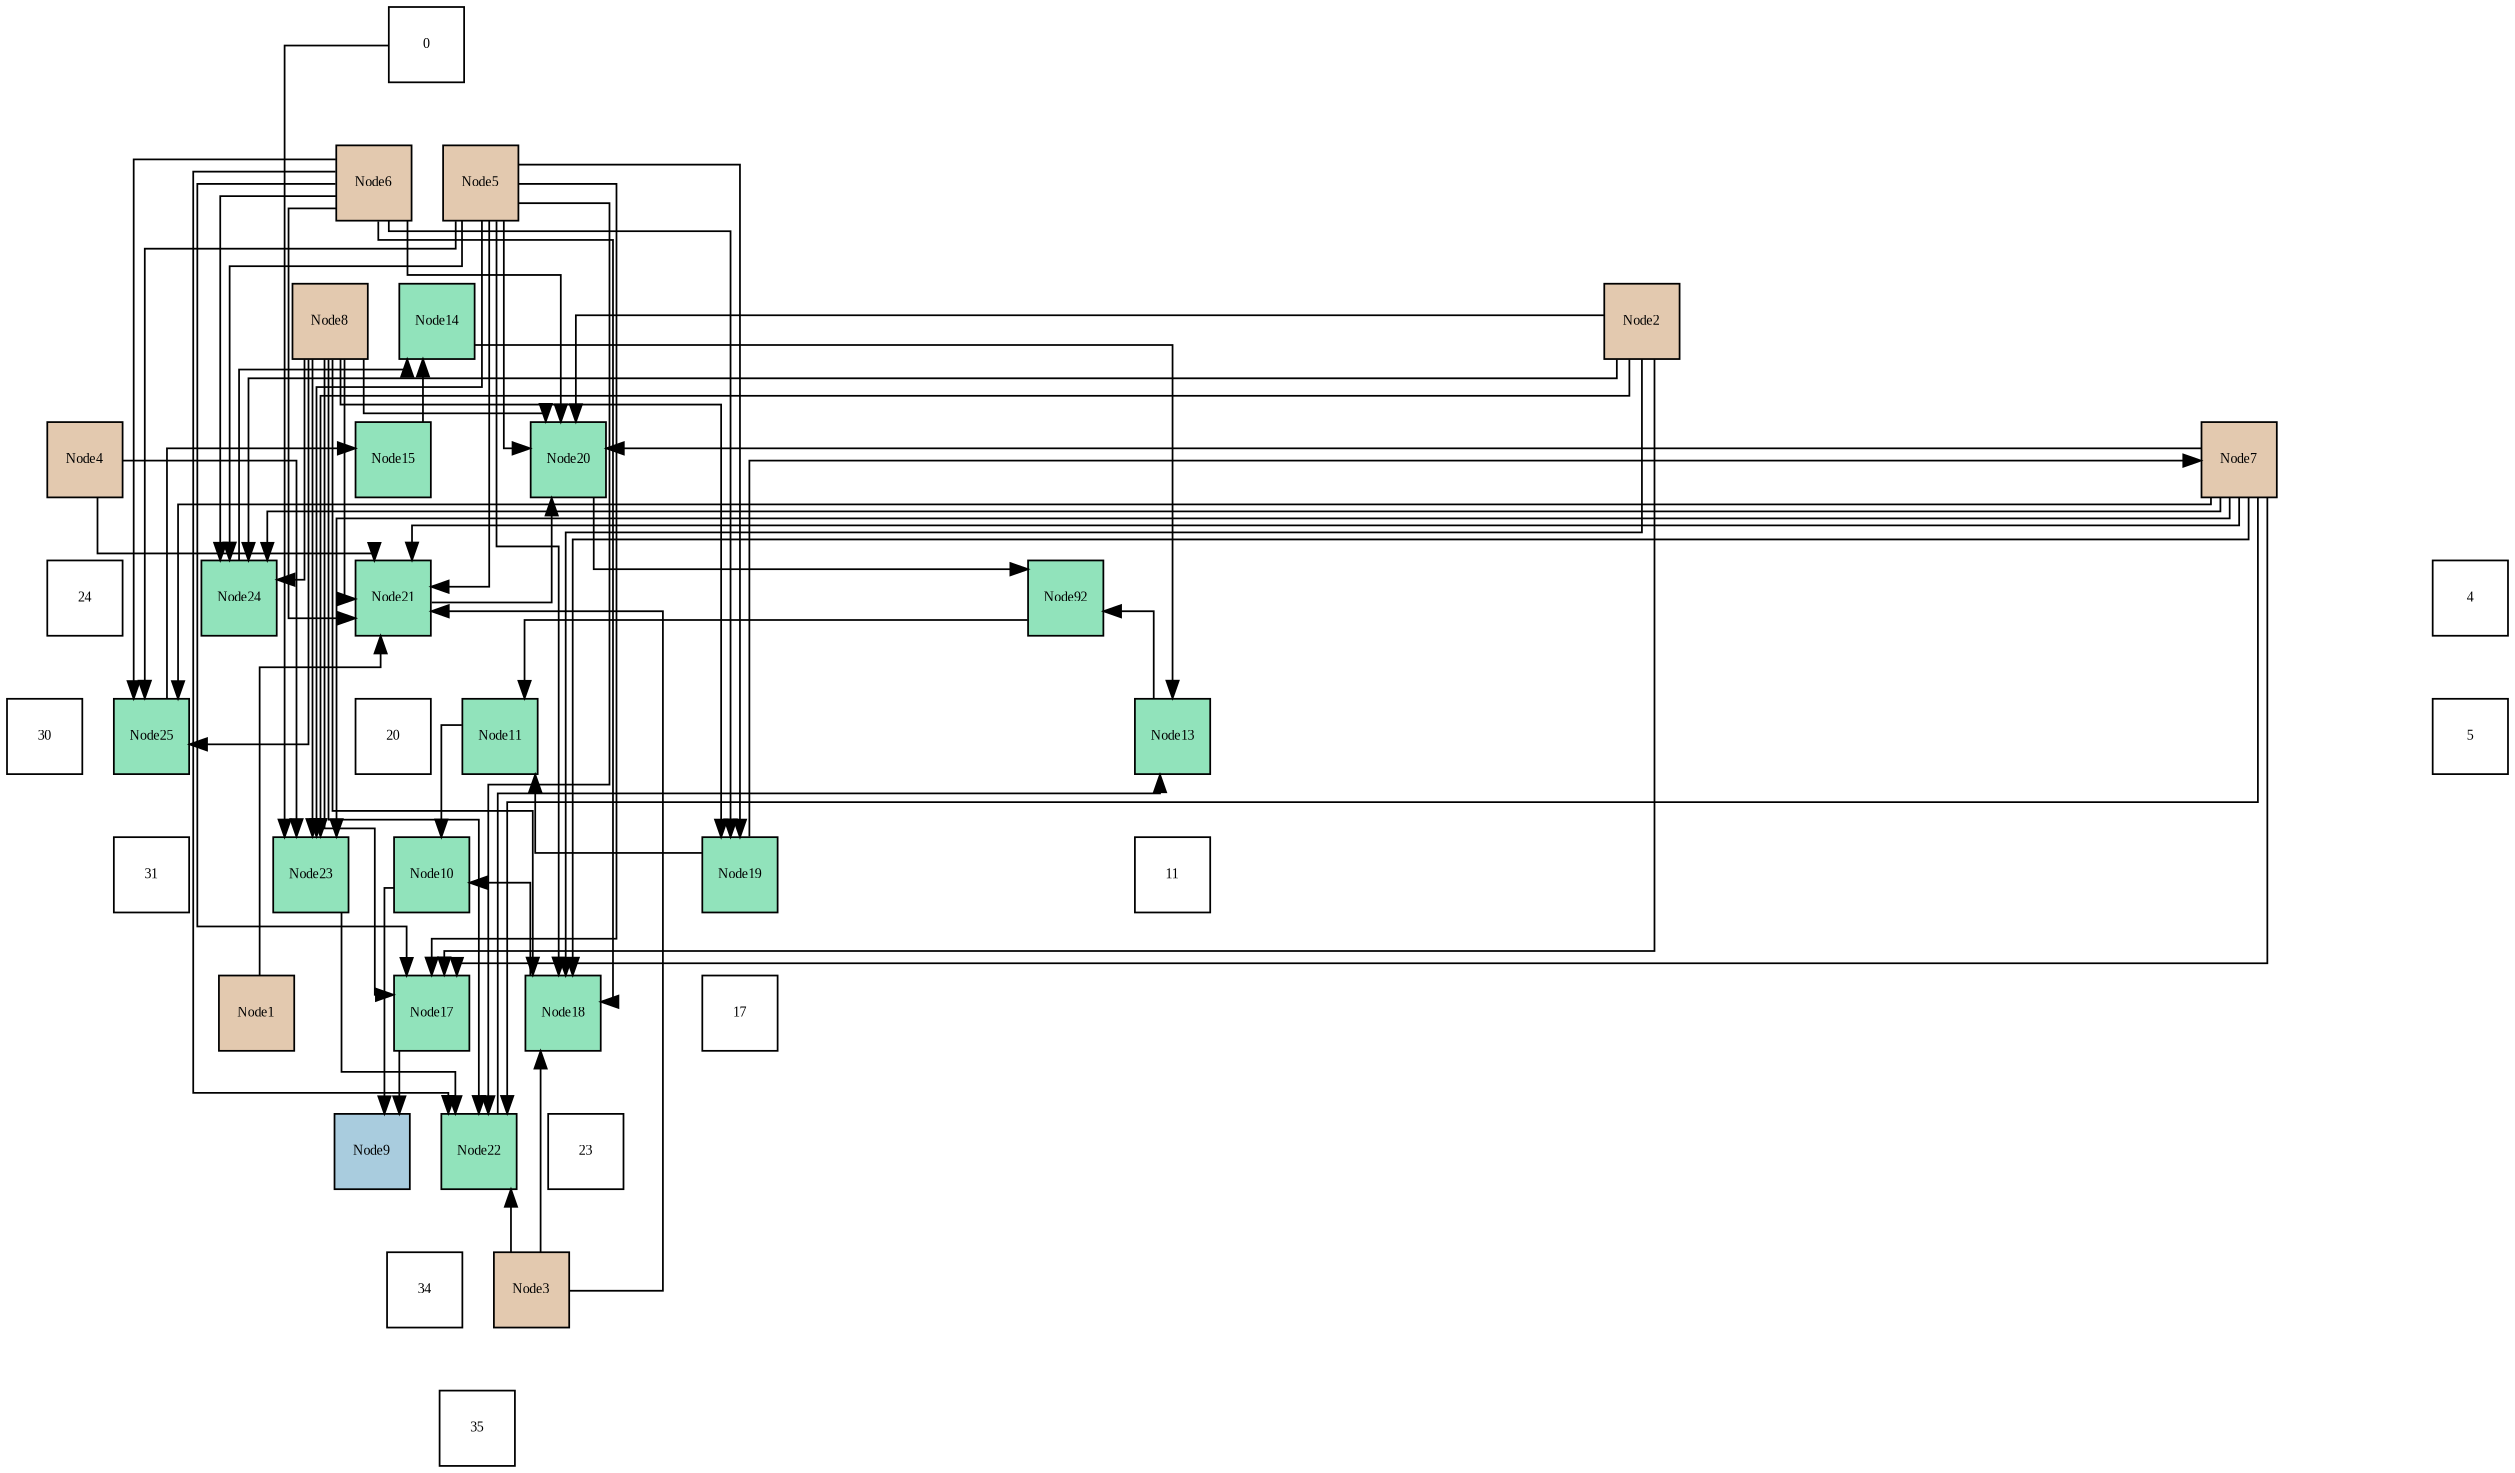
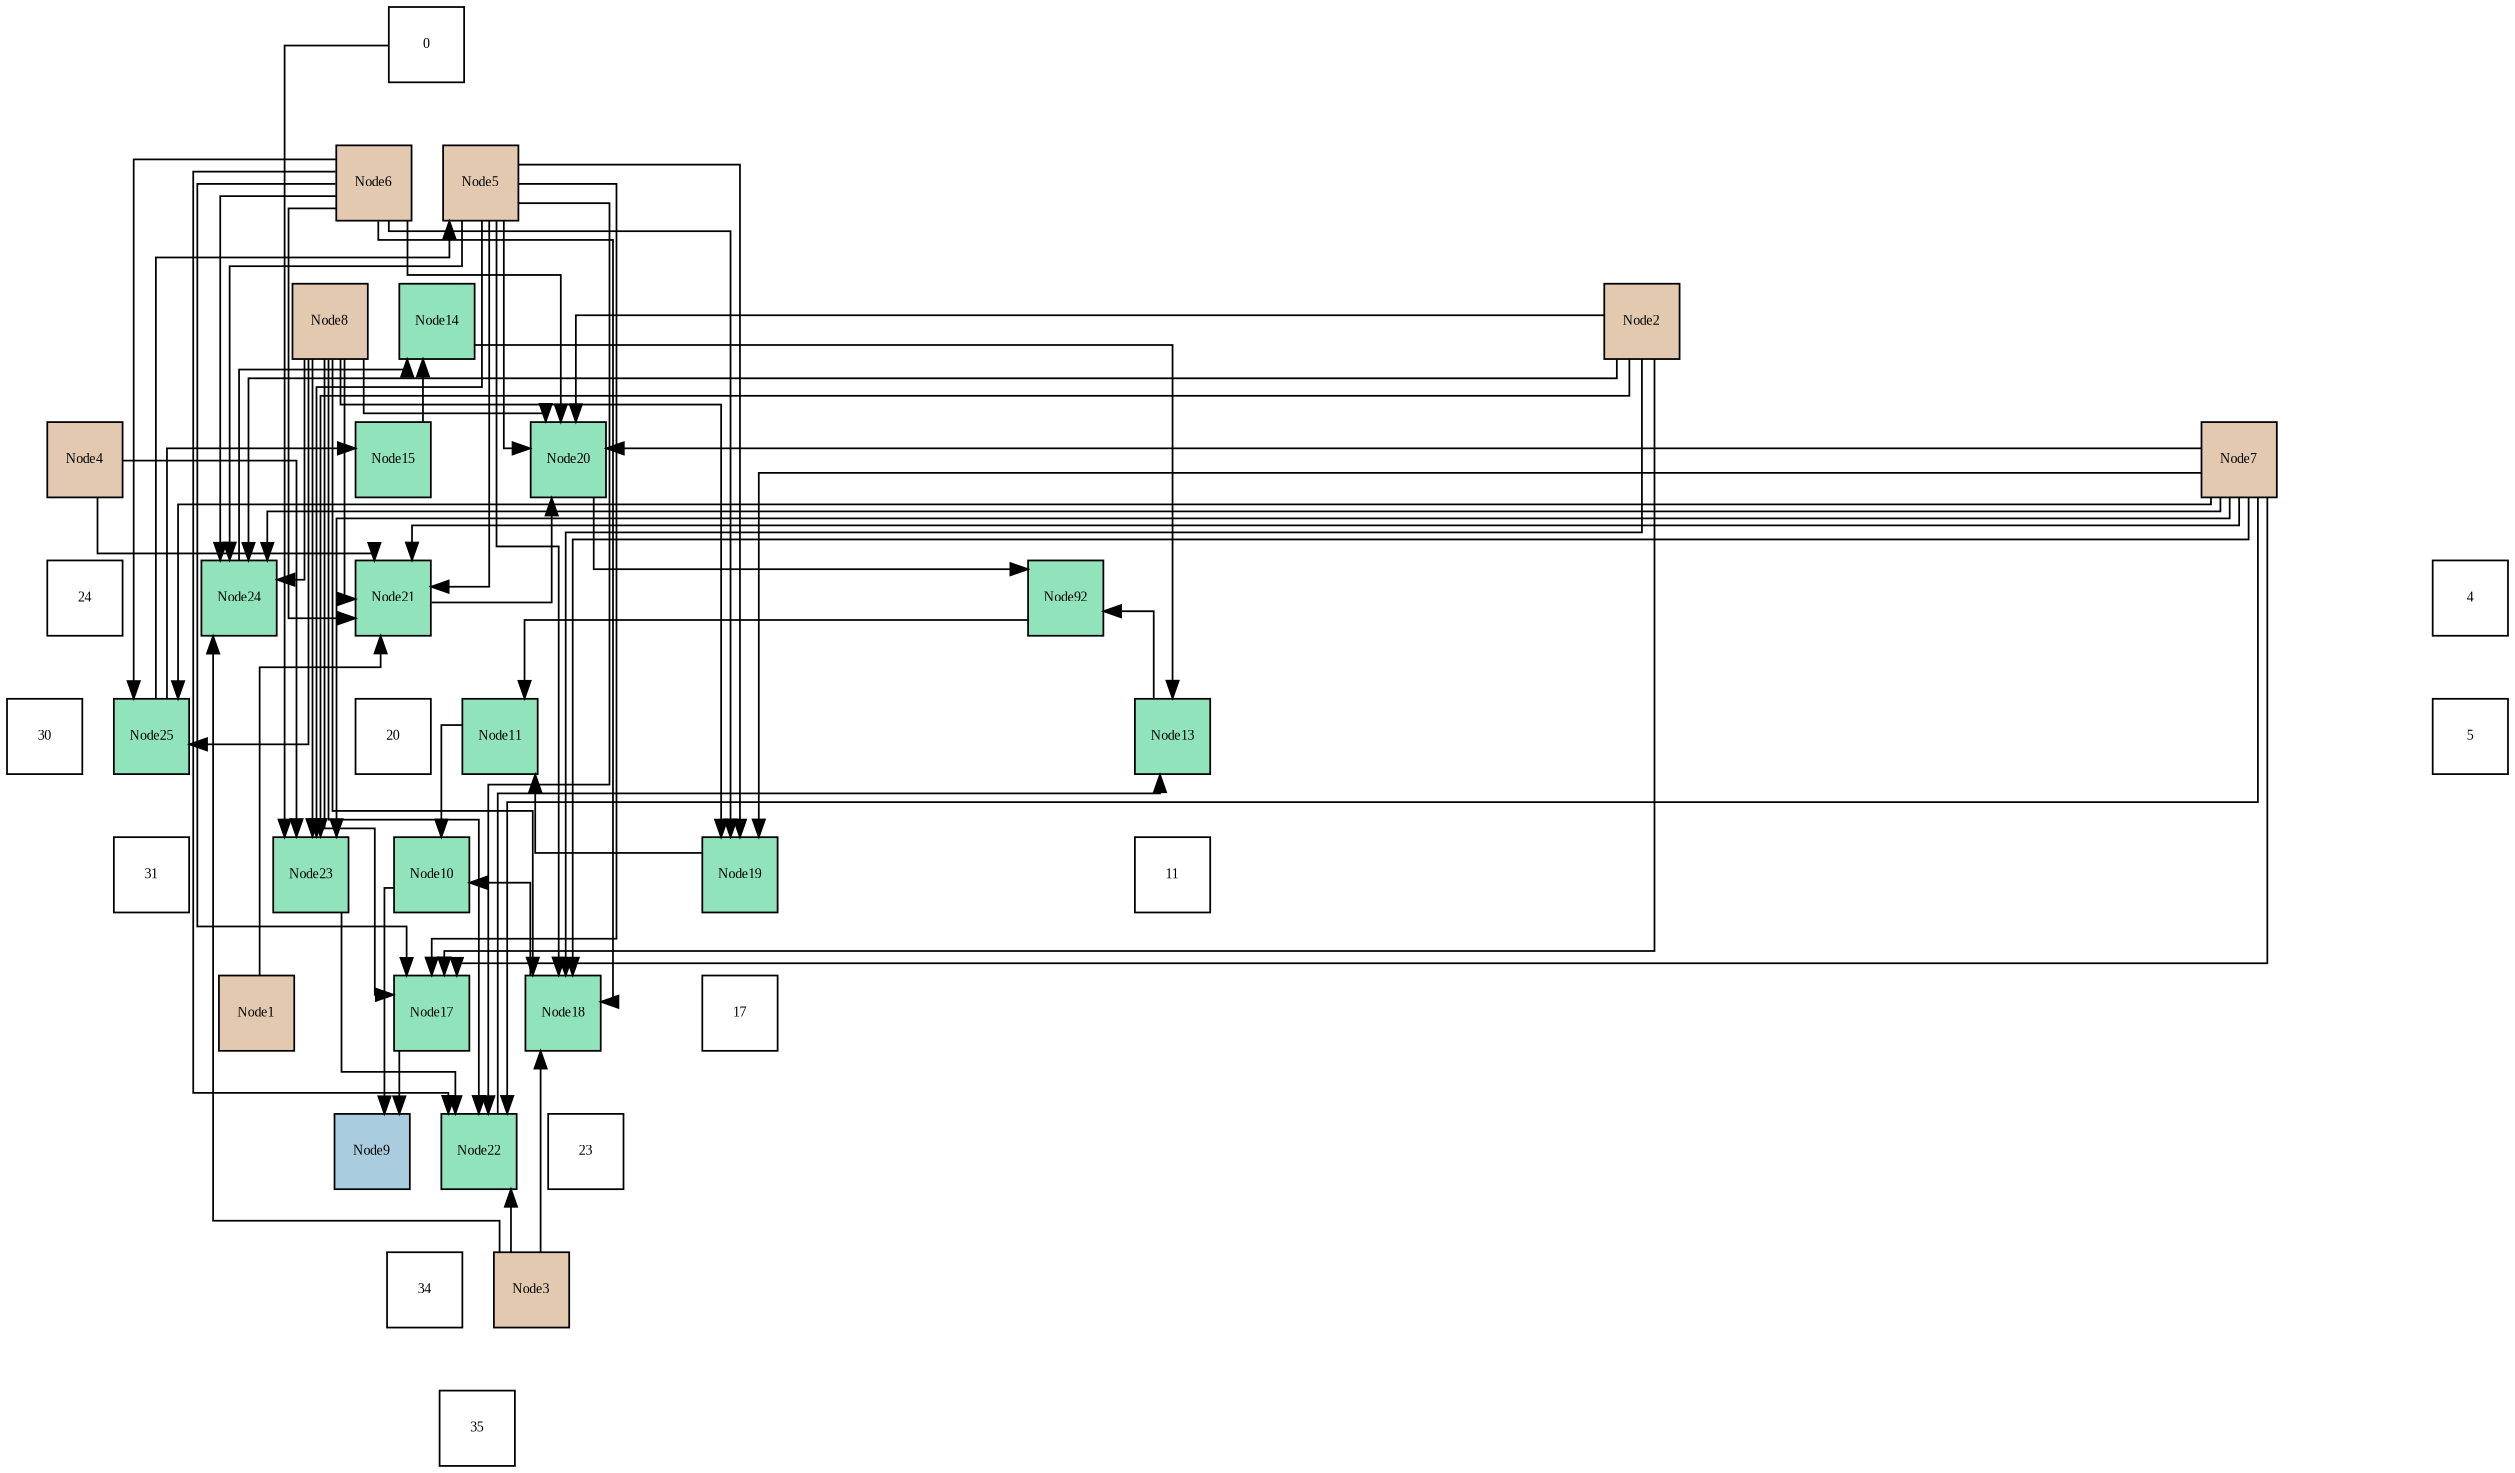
(145, 295) -> (156, 322)
(1278, 461) -> (1307, 473)
(663, 891) -> (213, 1118)
